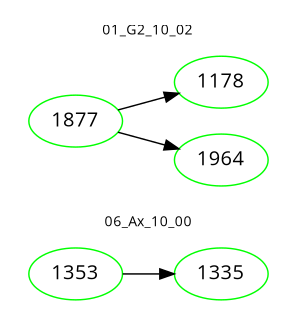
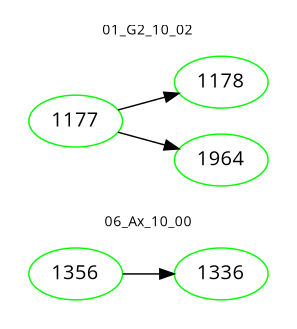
(76, 121) -> (76, 121)
(76, 274) -> (76, 274)
(221, 274) -> (221, 274)
